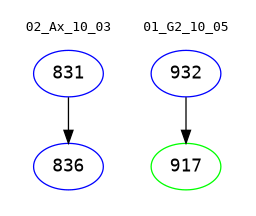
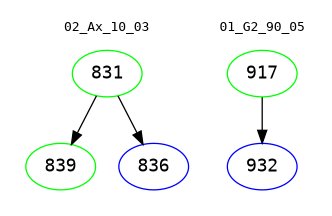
(187, 28) -> (263, 28)
(68, 74) -> (107, 74)
(186, 114) -> (262, 114)
none -> (61, 167)
